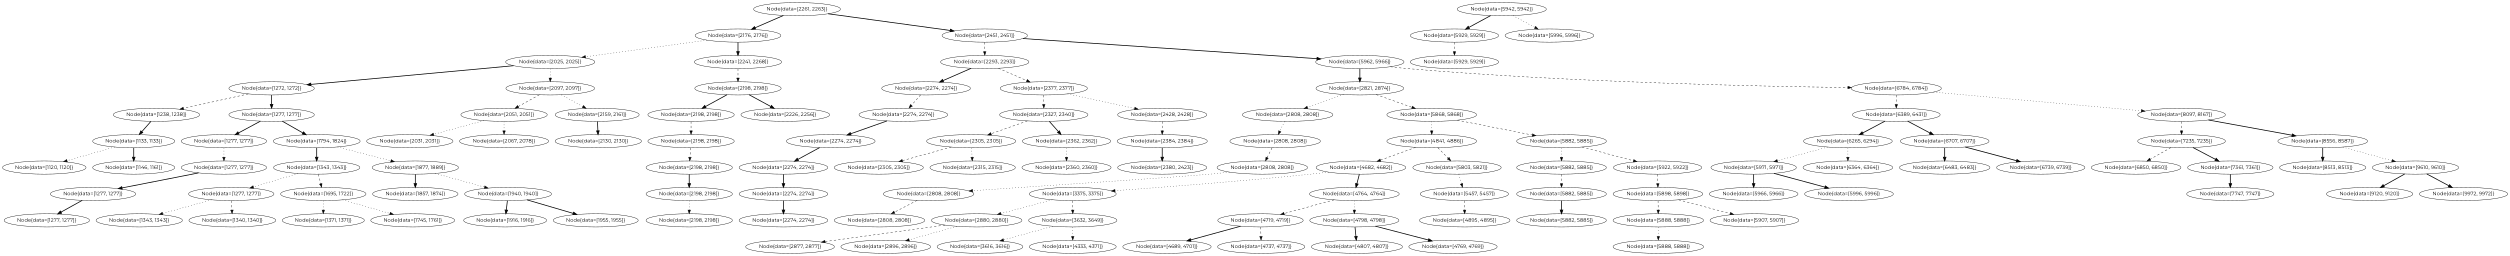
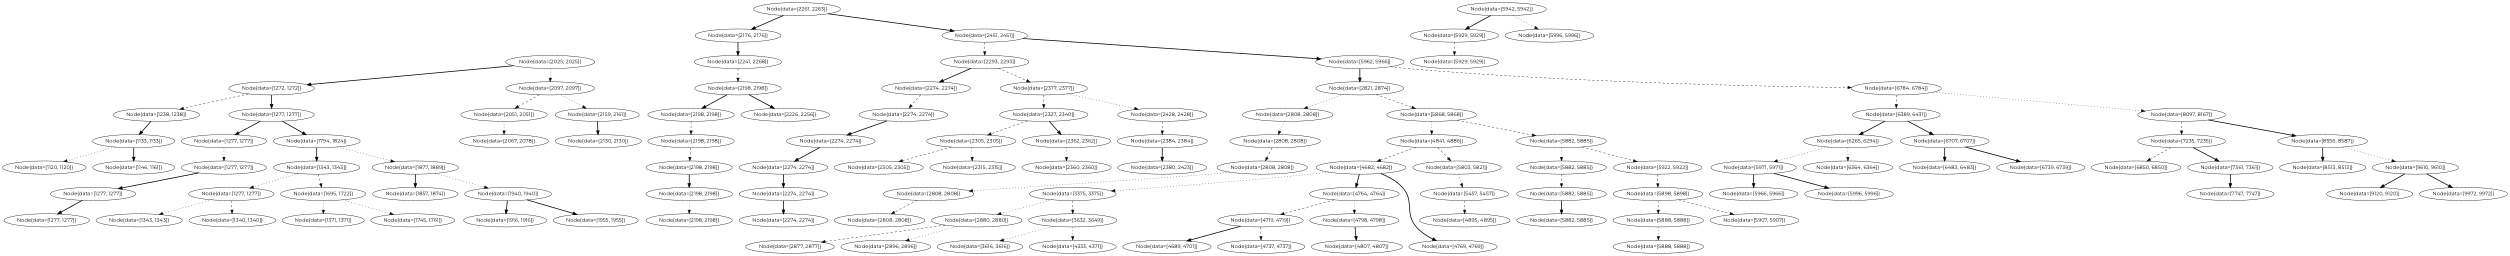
(646, 48) -> none
(410, 141) -> none
(1402, 233) -> (1409, 204)
